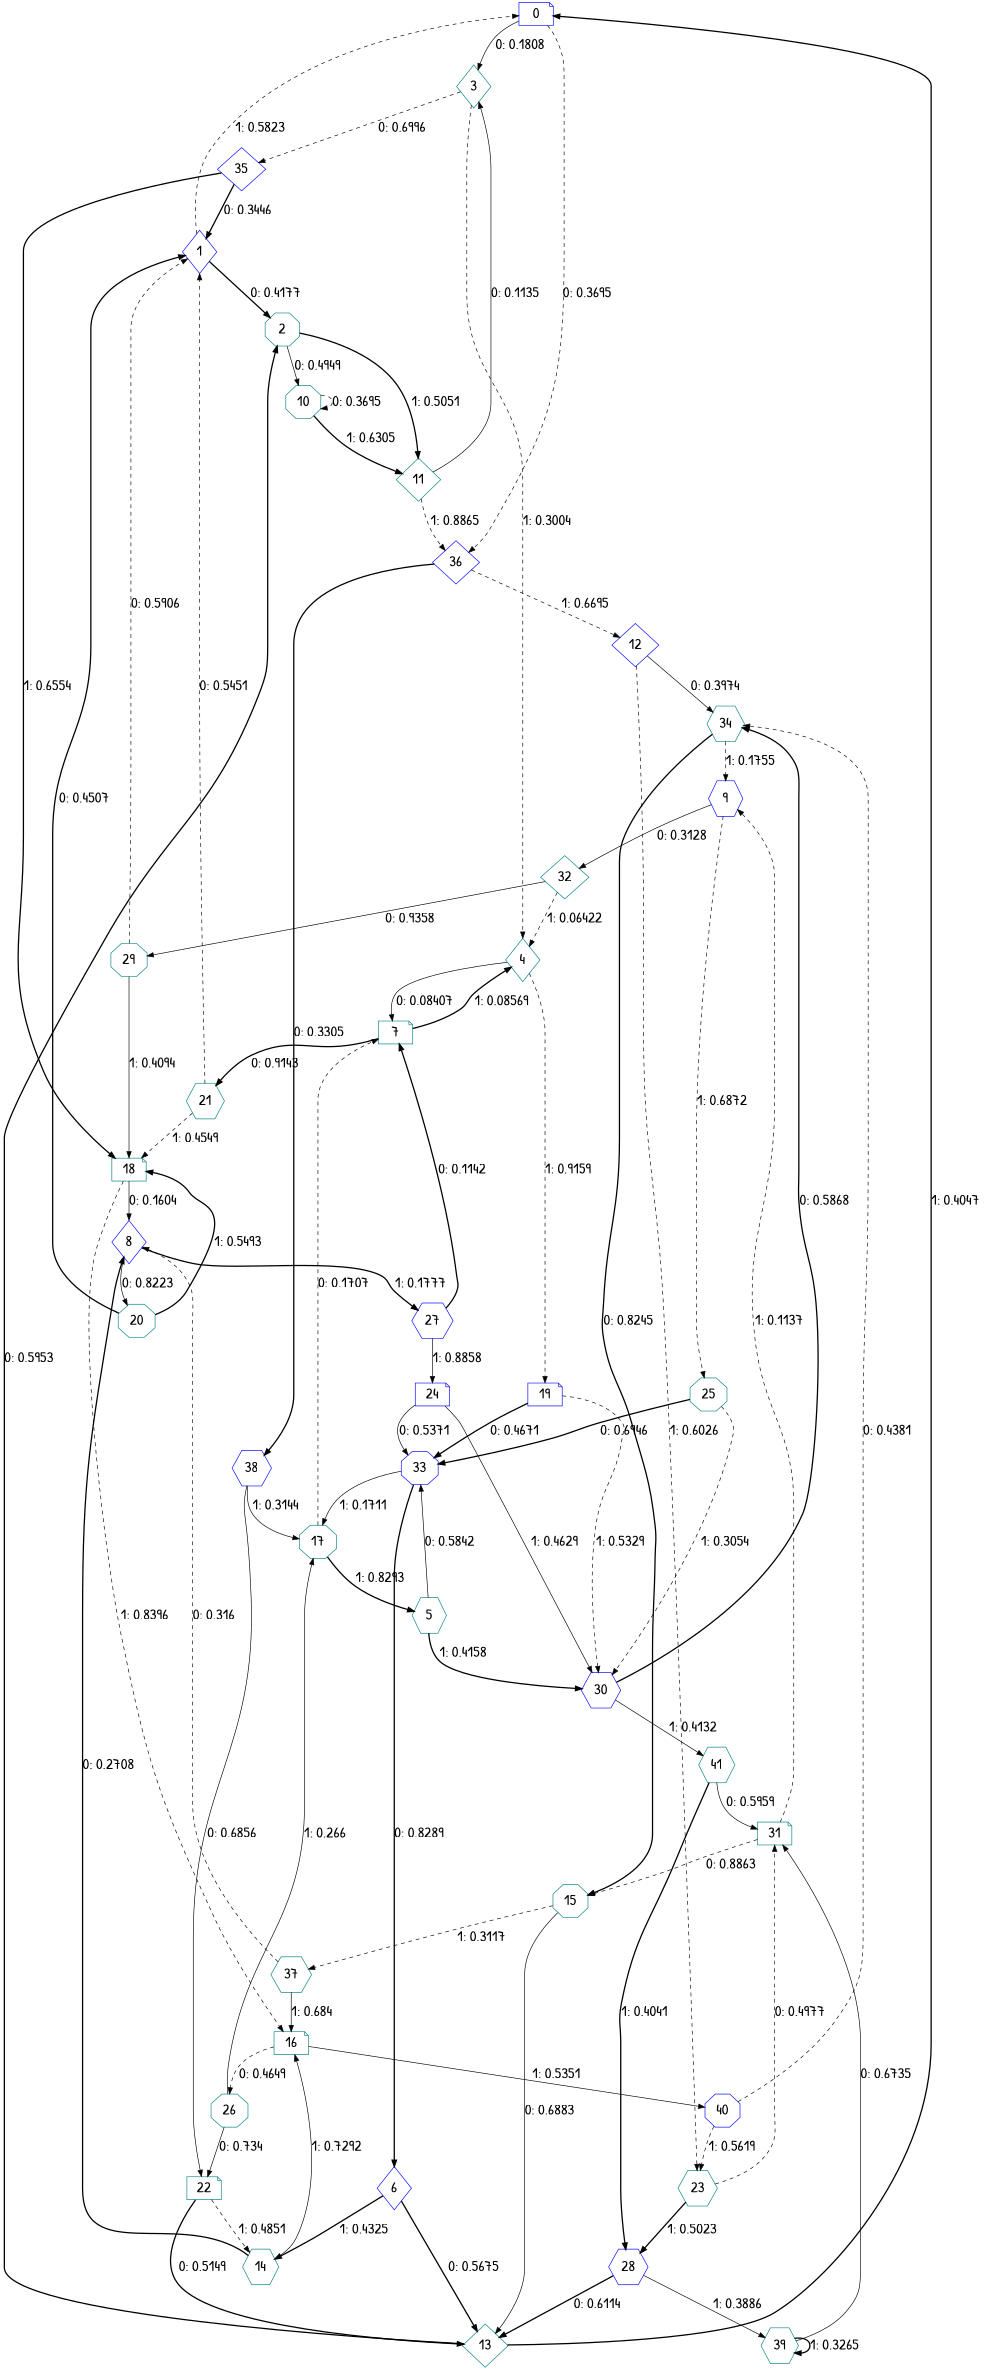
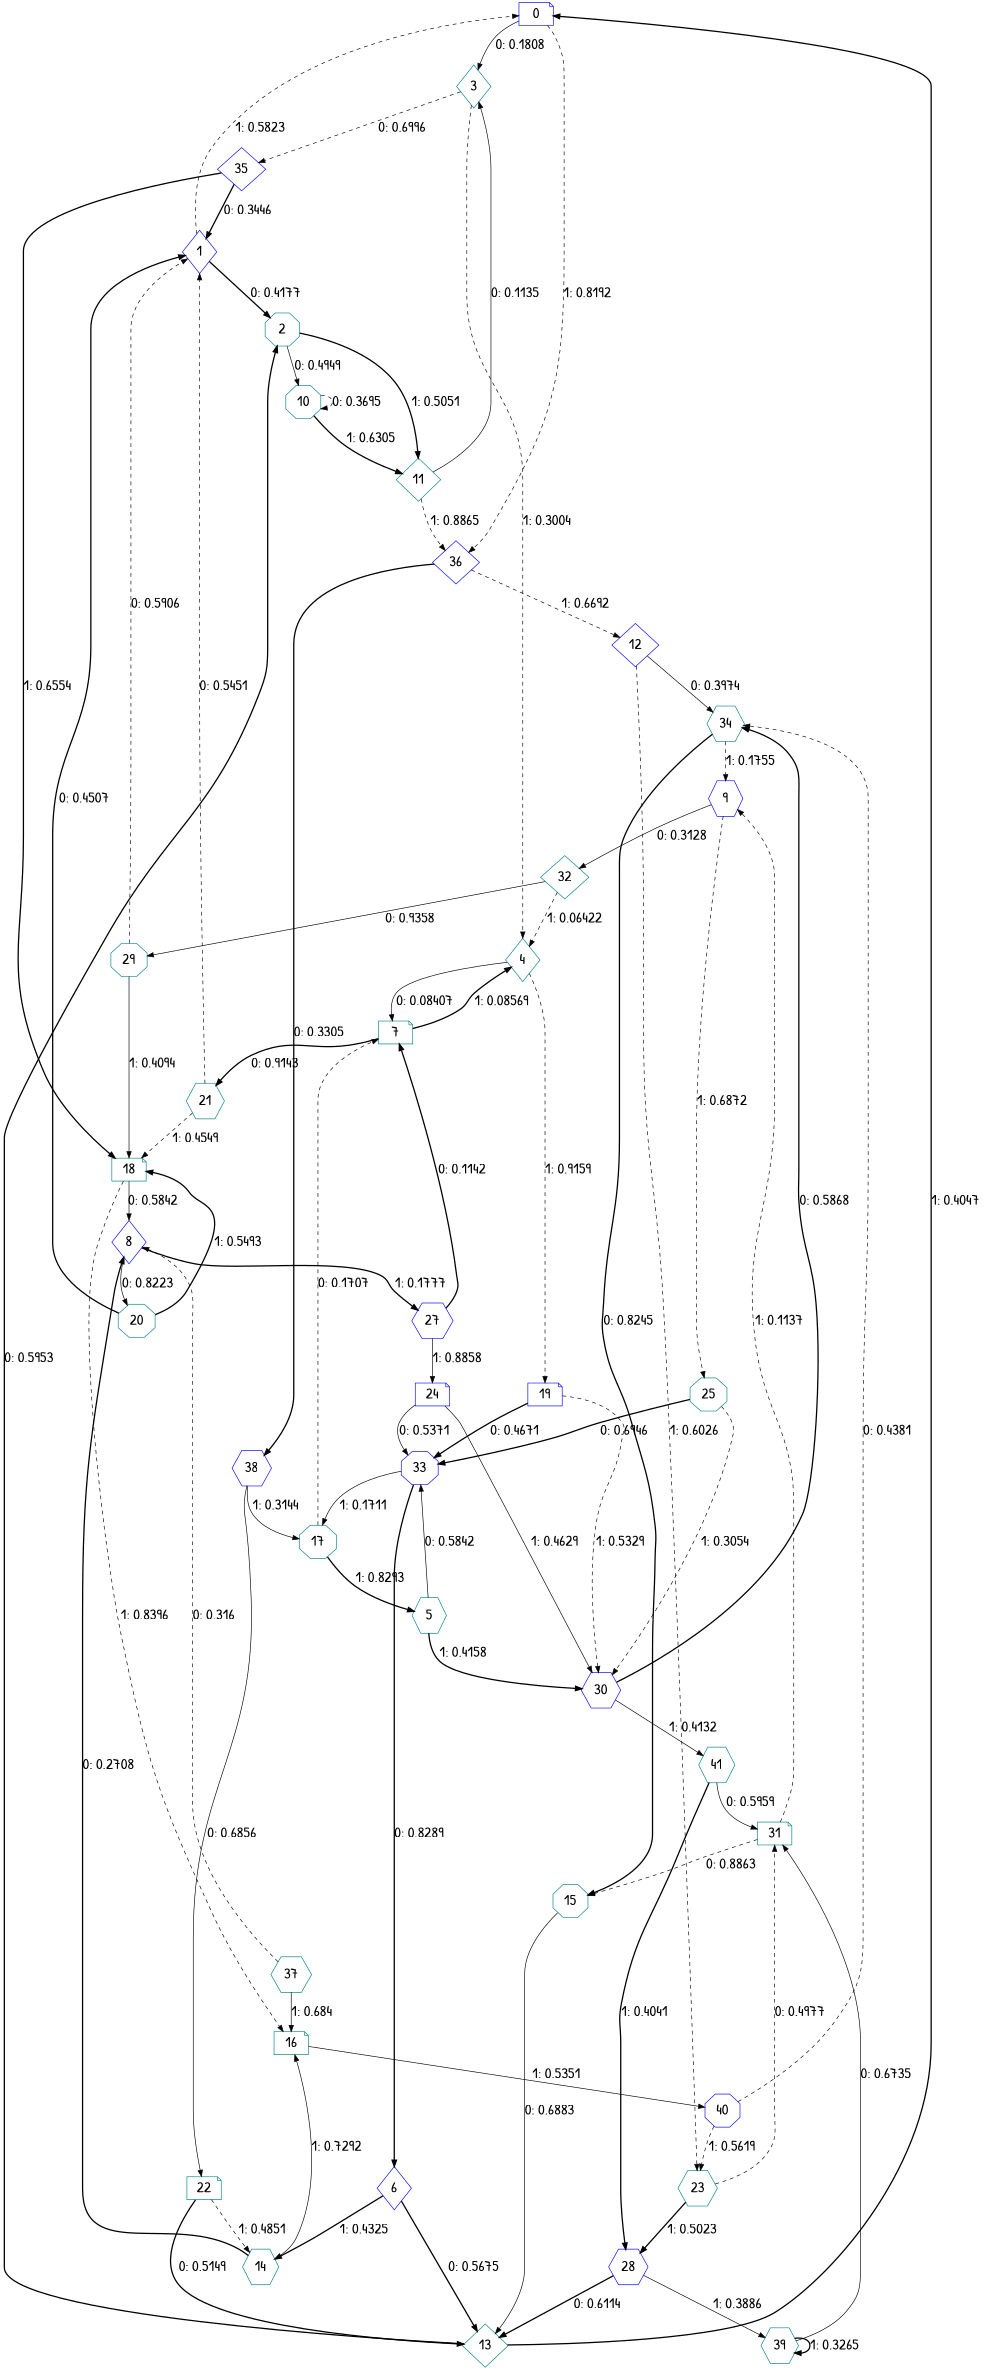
(592, 293) -> (592, 293)
(591, 604) -> (591, 604)
(158, 1201) -> (158, 1201)
(433, 1935) -> none
(230, 2111) -> none
